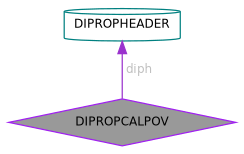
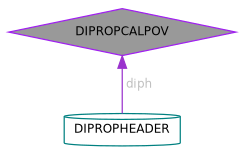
(122, 76) -> (122, 91)
